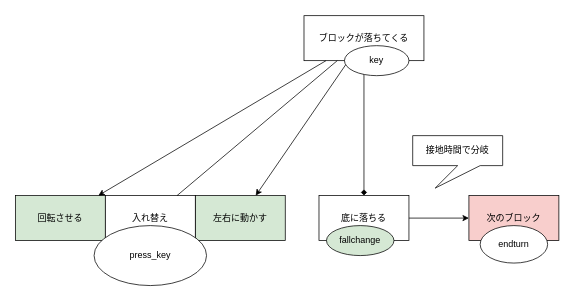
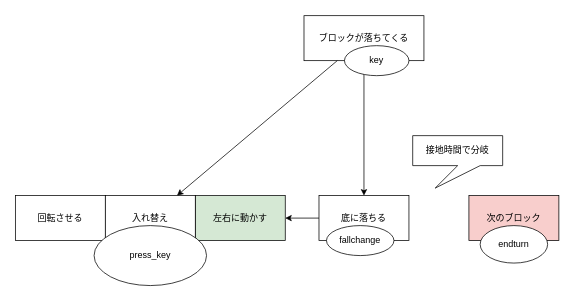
(214, 127) -> none
(303, 127) -> none
(364, 188) -> (364, 189)
(180, 193) -> (182, 192)
(60, 218) -> (60, 218)
none -> (292, 218)
(462, 218) -> none
(360, 240) -> (360, 240)
